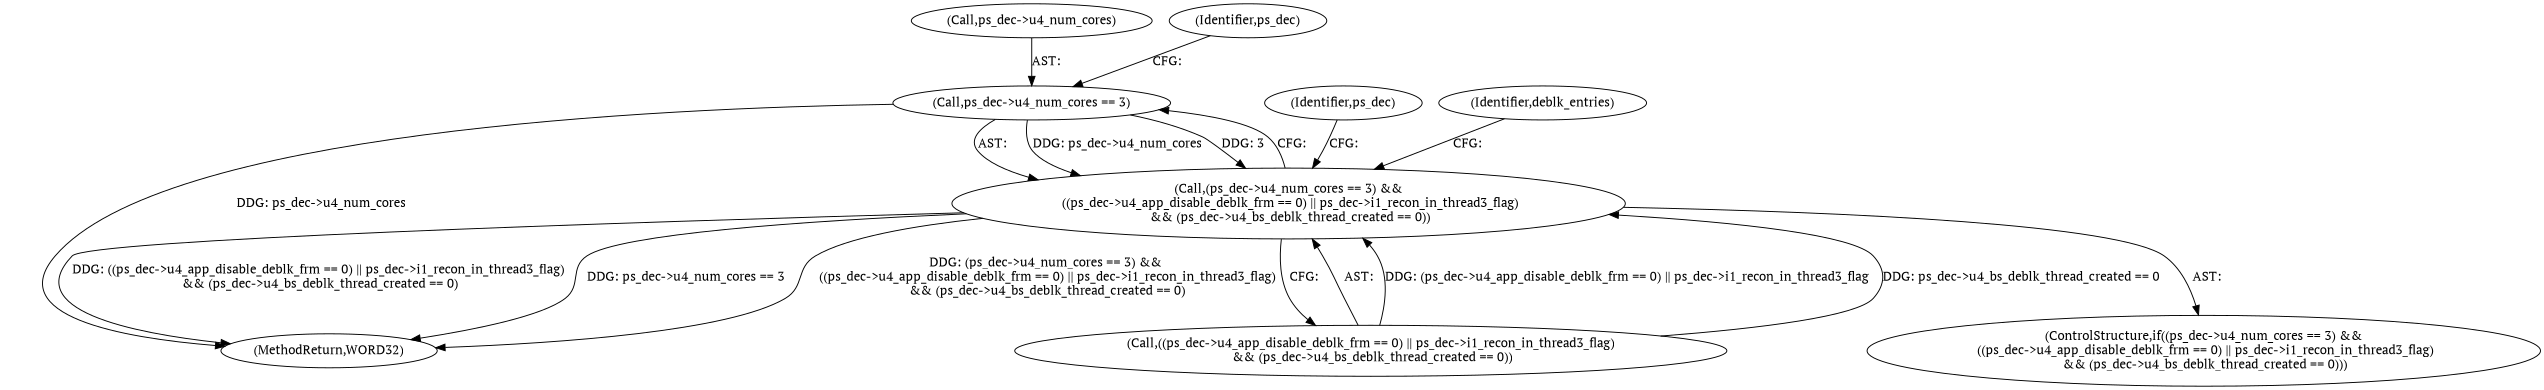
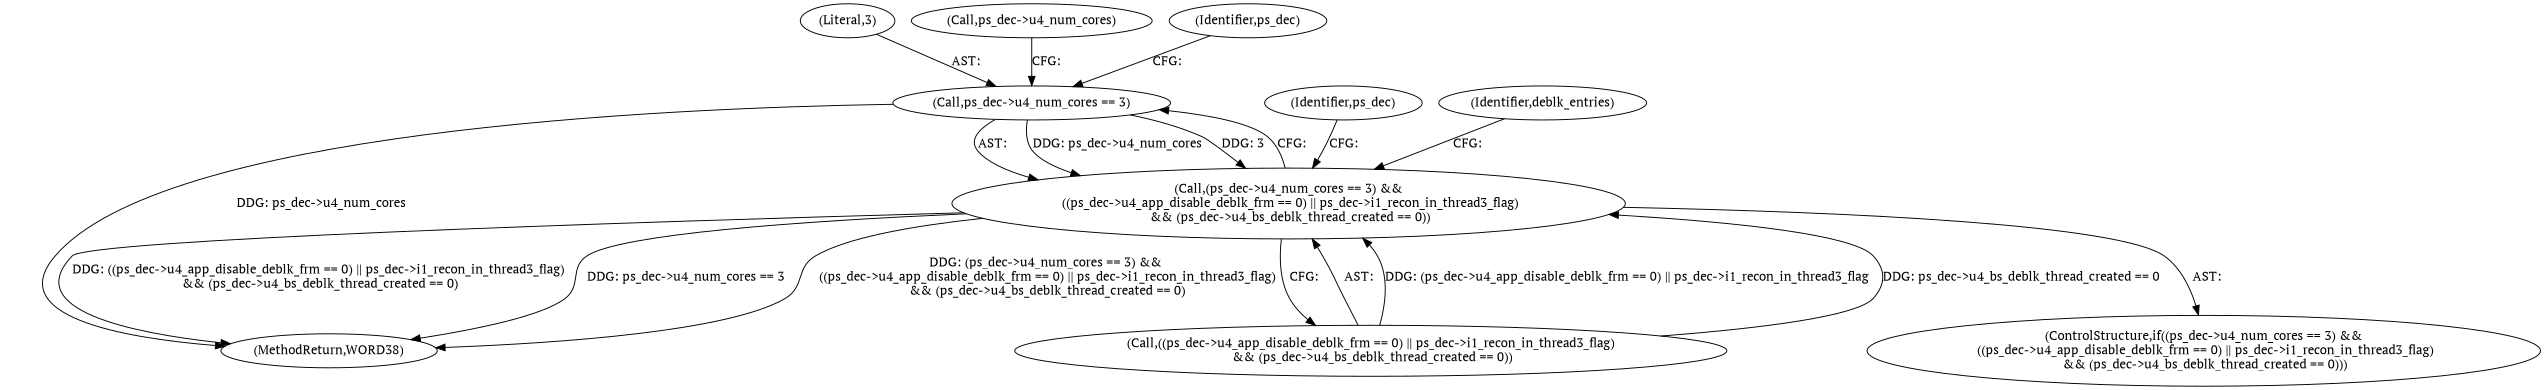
none -> (848, 21)
(1048, 62) -> (1048, 62)
(329, 351) -> (329, 351)
